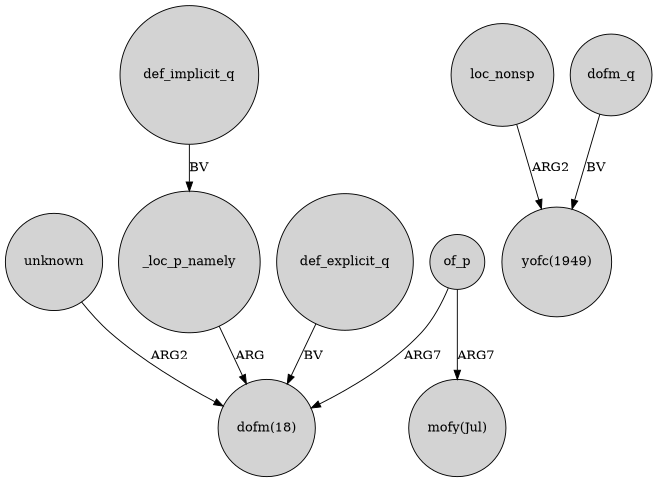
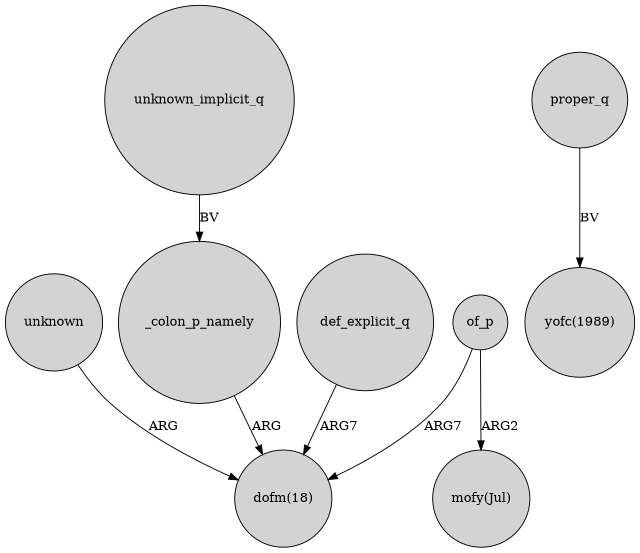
(189, 75) -> (199, 100)
(502, 75) -> none
(611, 75) -> (580, 100)
(189, 262) -> (199, 322)
(557, 262) -> (580, 322)
(170, 356) -> (164, 427)
(313, 356) -> (339, 427)
(476, 356) -> (500, 427)
